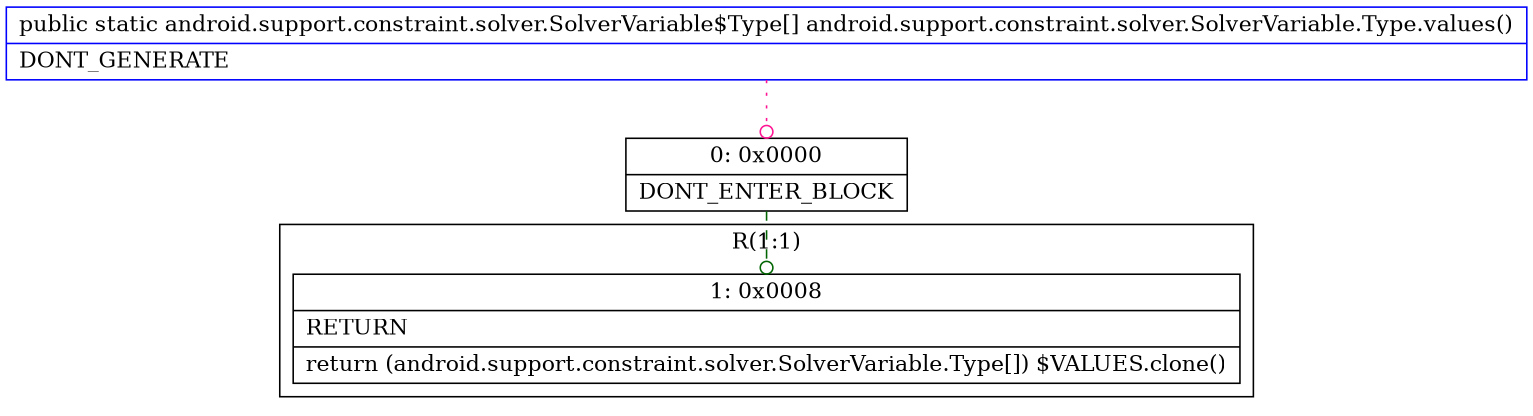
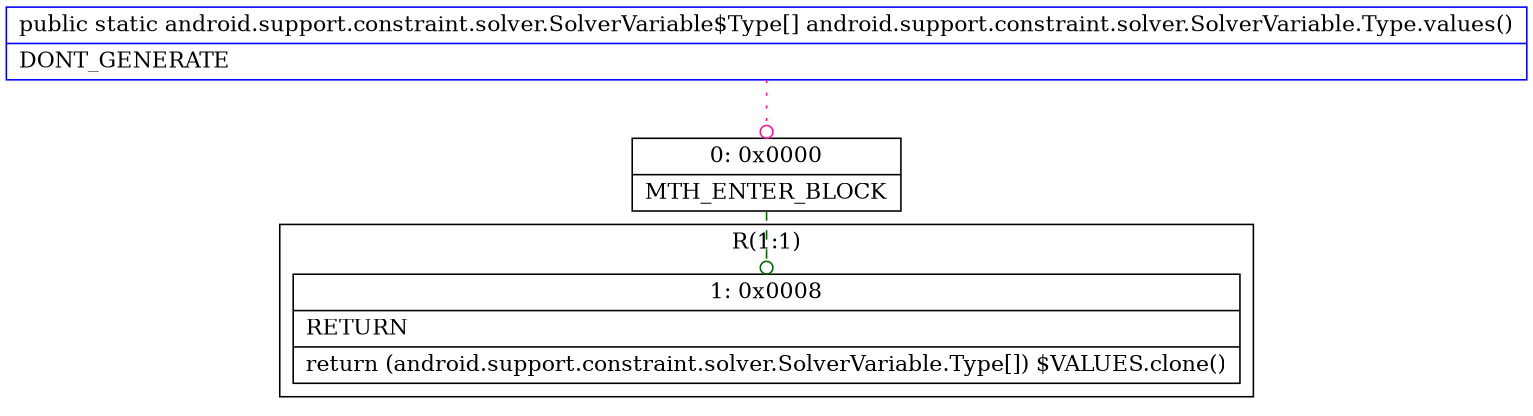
(767, 192) -> (767, 192)
